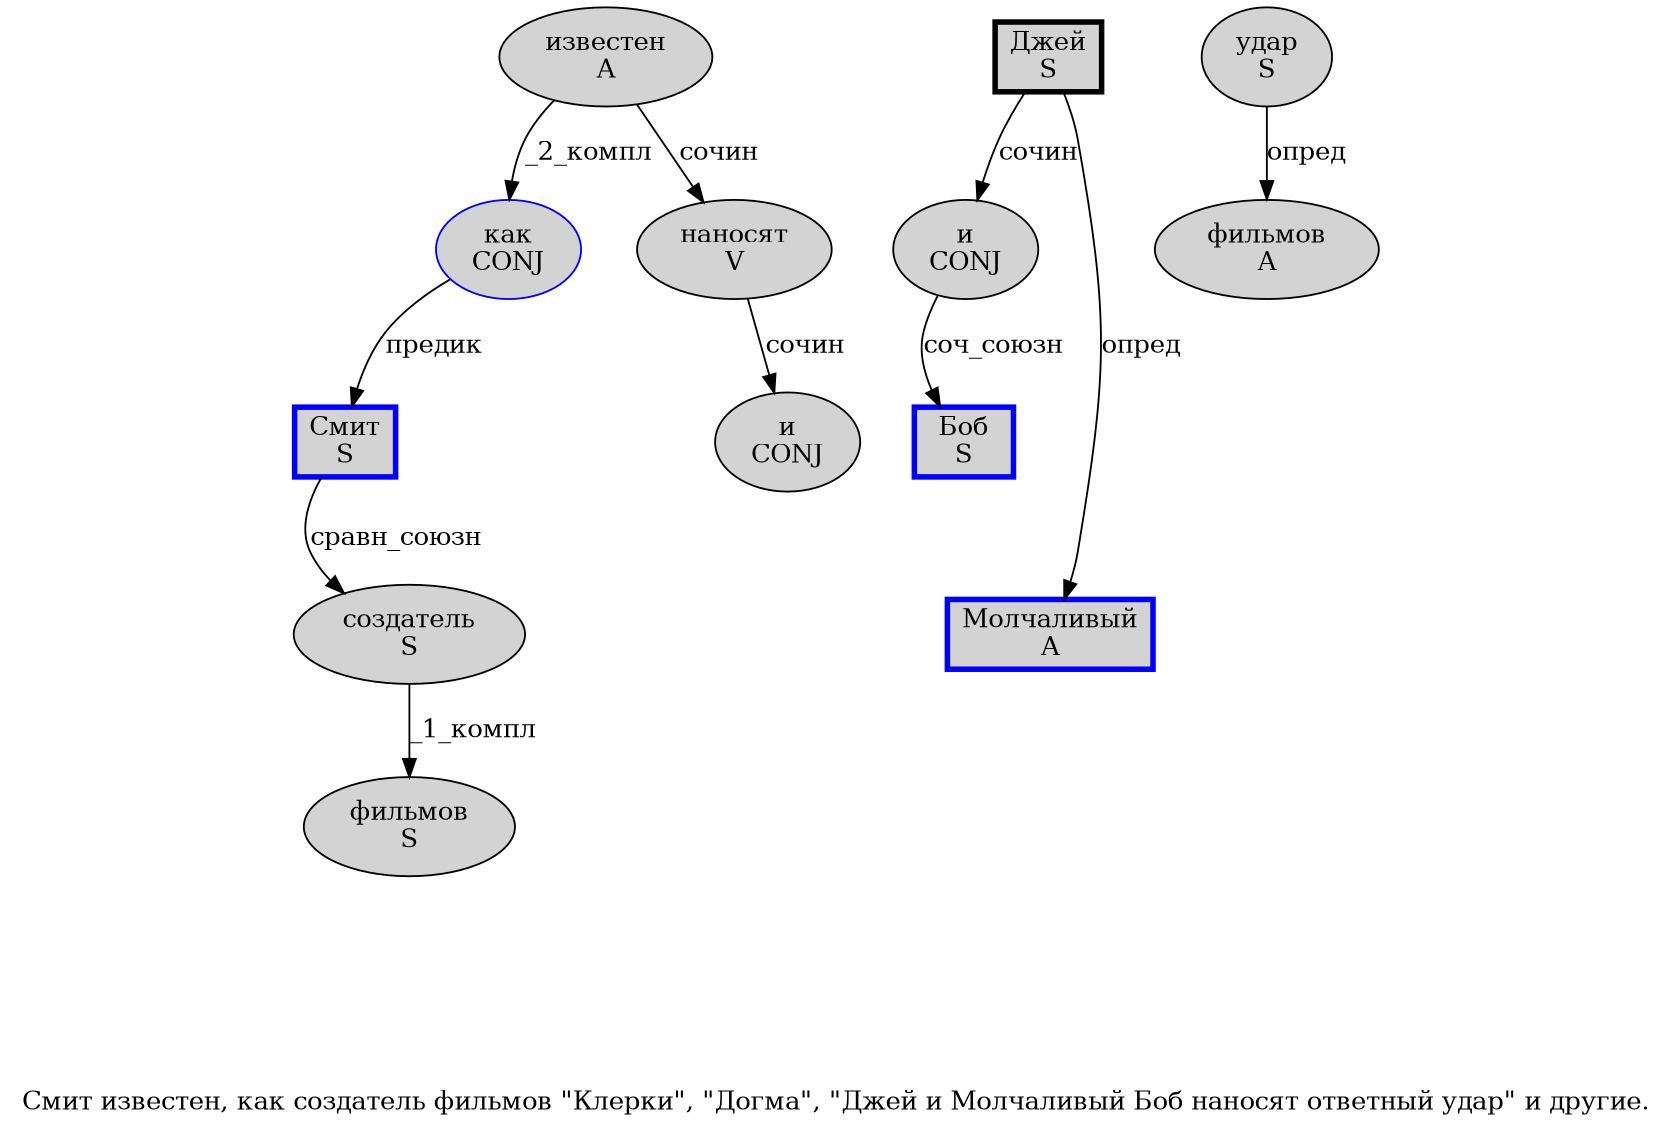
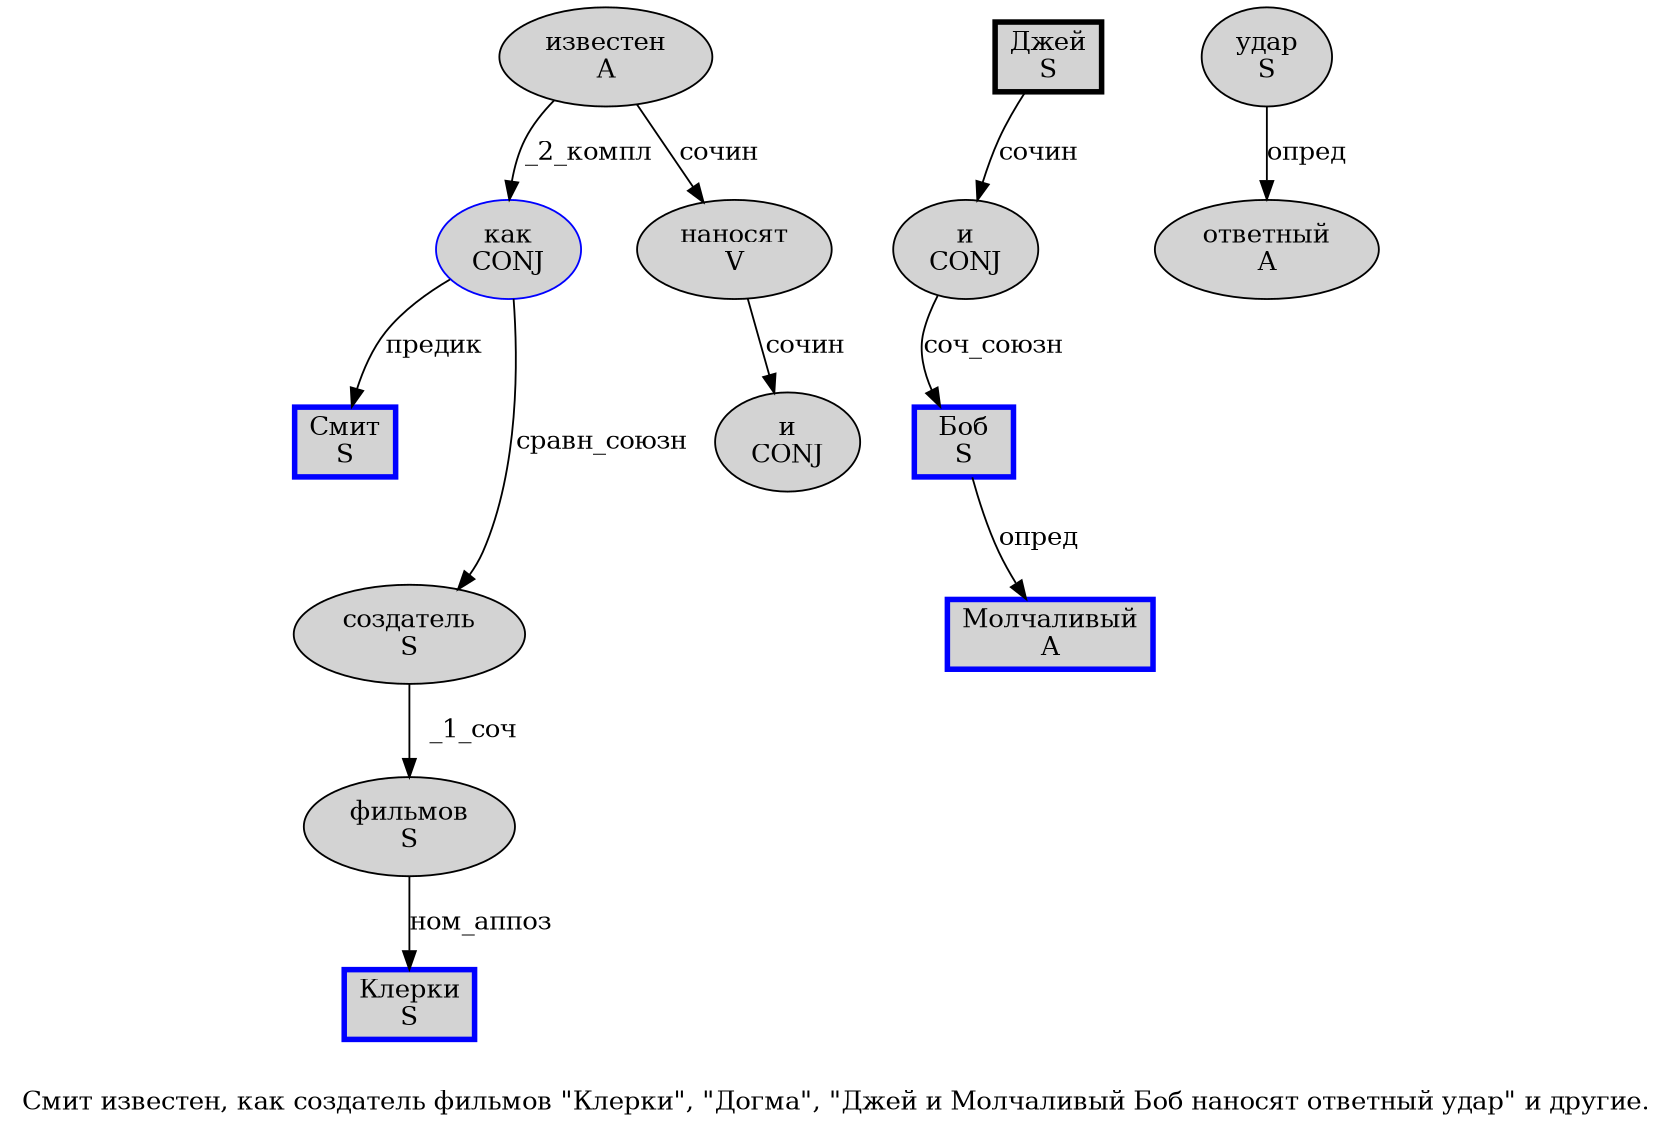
(1267, 249) -> (1267, 249)
(1101, 336) -> (990, 532)
(305, 531) -> (511, 441)
(474, 730) -> (474, 730)
none -> (409, 1005)
